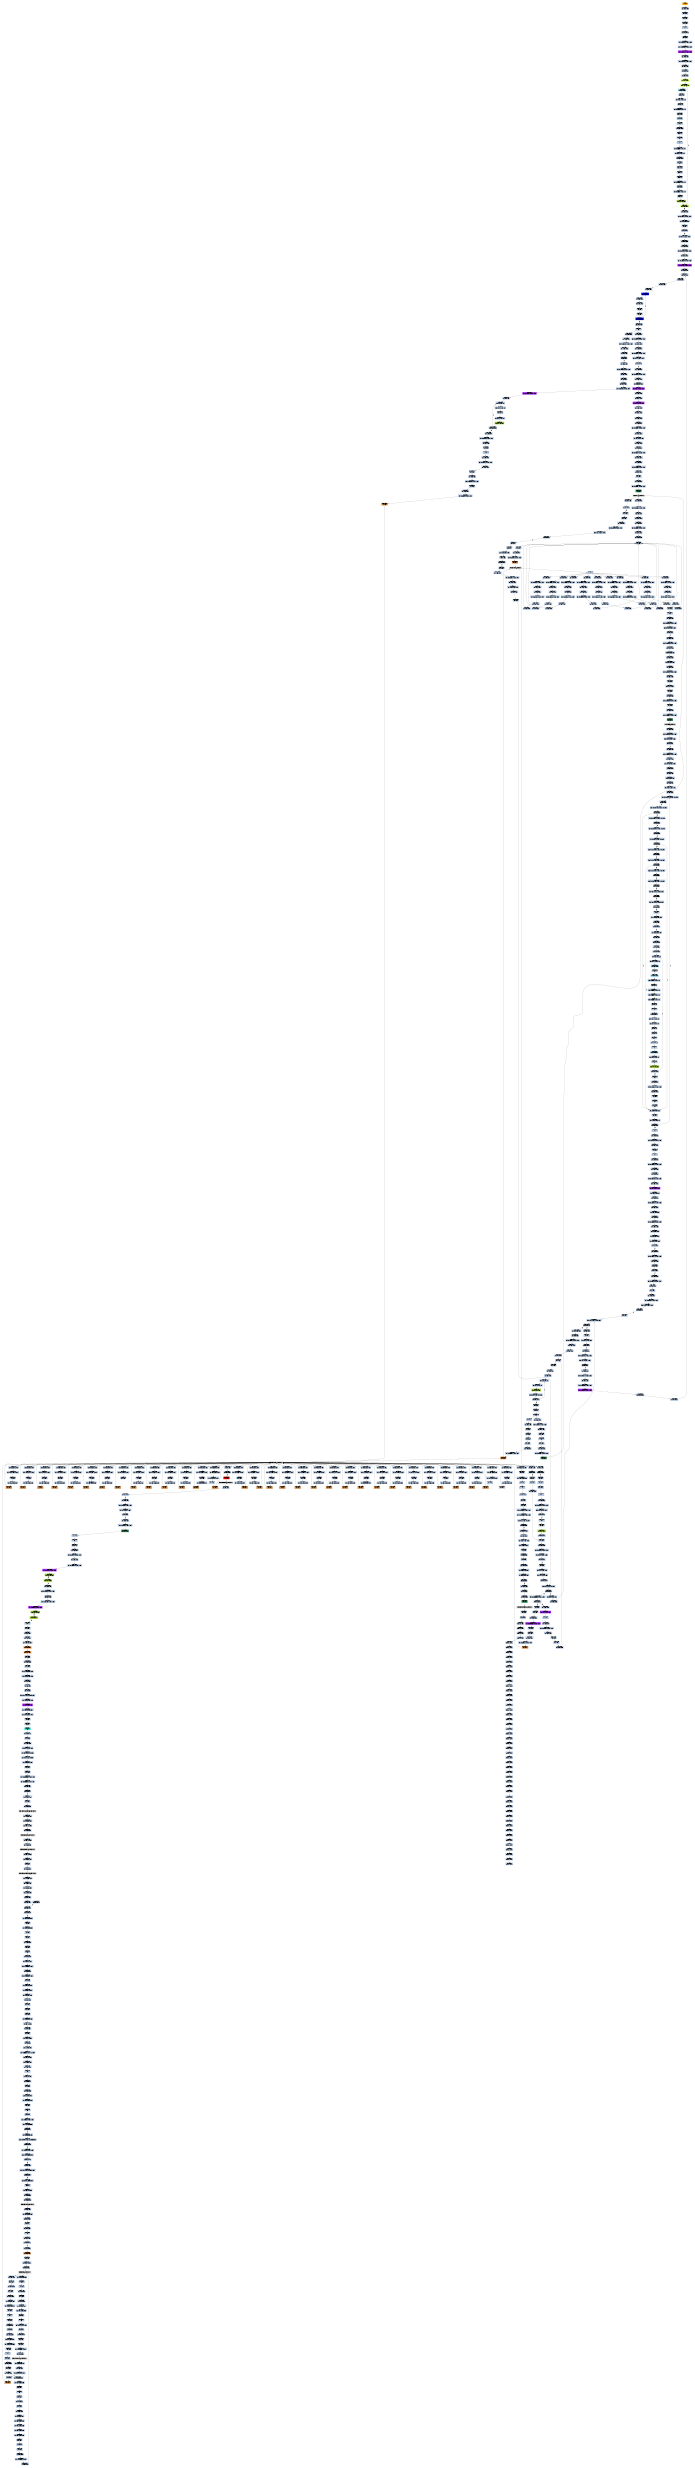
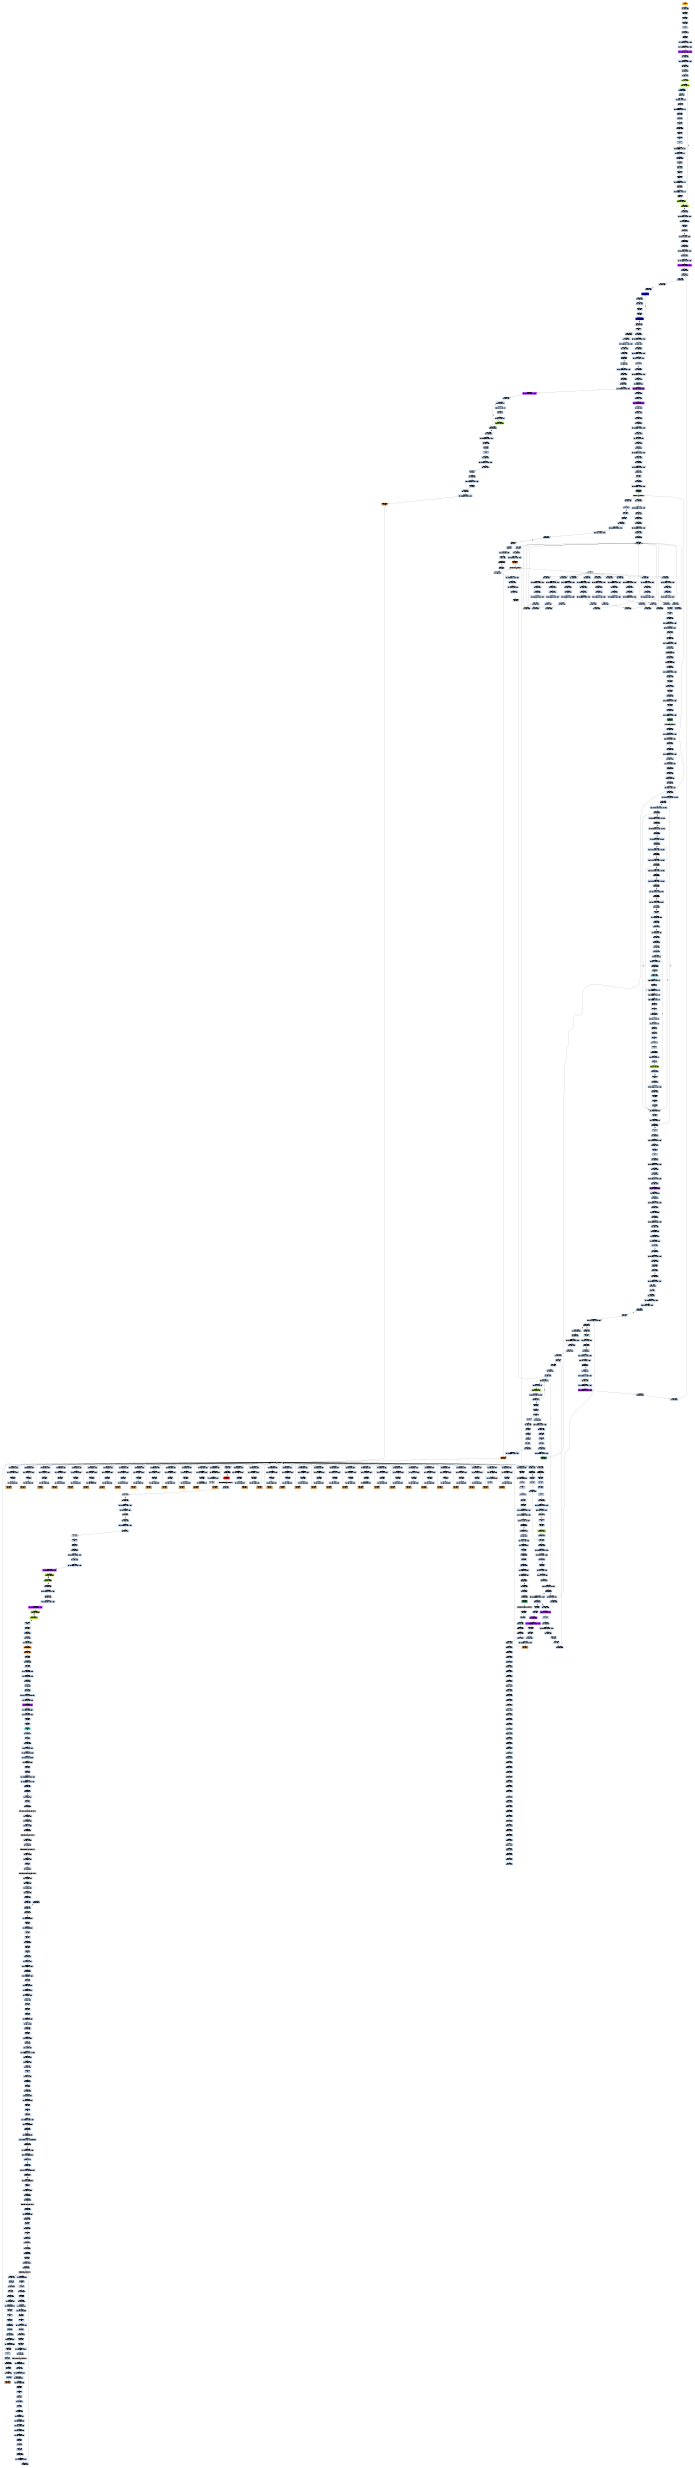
none -> (123, 1483)
(502, 1488) -> (502, 1488)
(125, 1531) -> (125, 1531)
(533, 1618) -> (533, 1618)
(27, 2253) -> (27, 2253)
